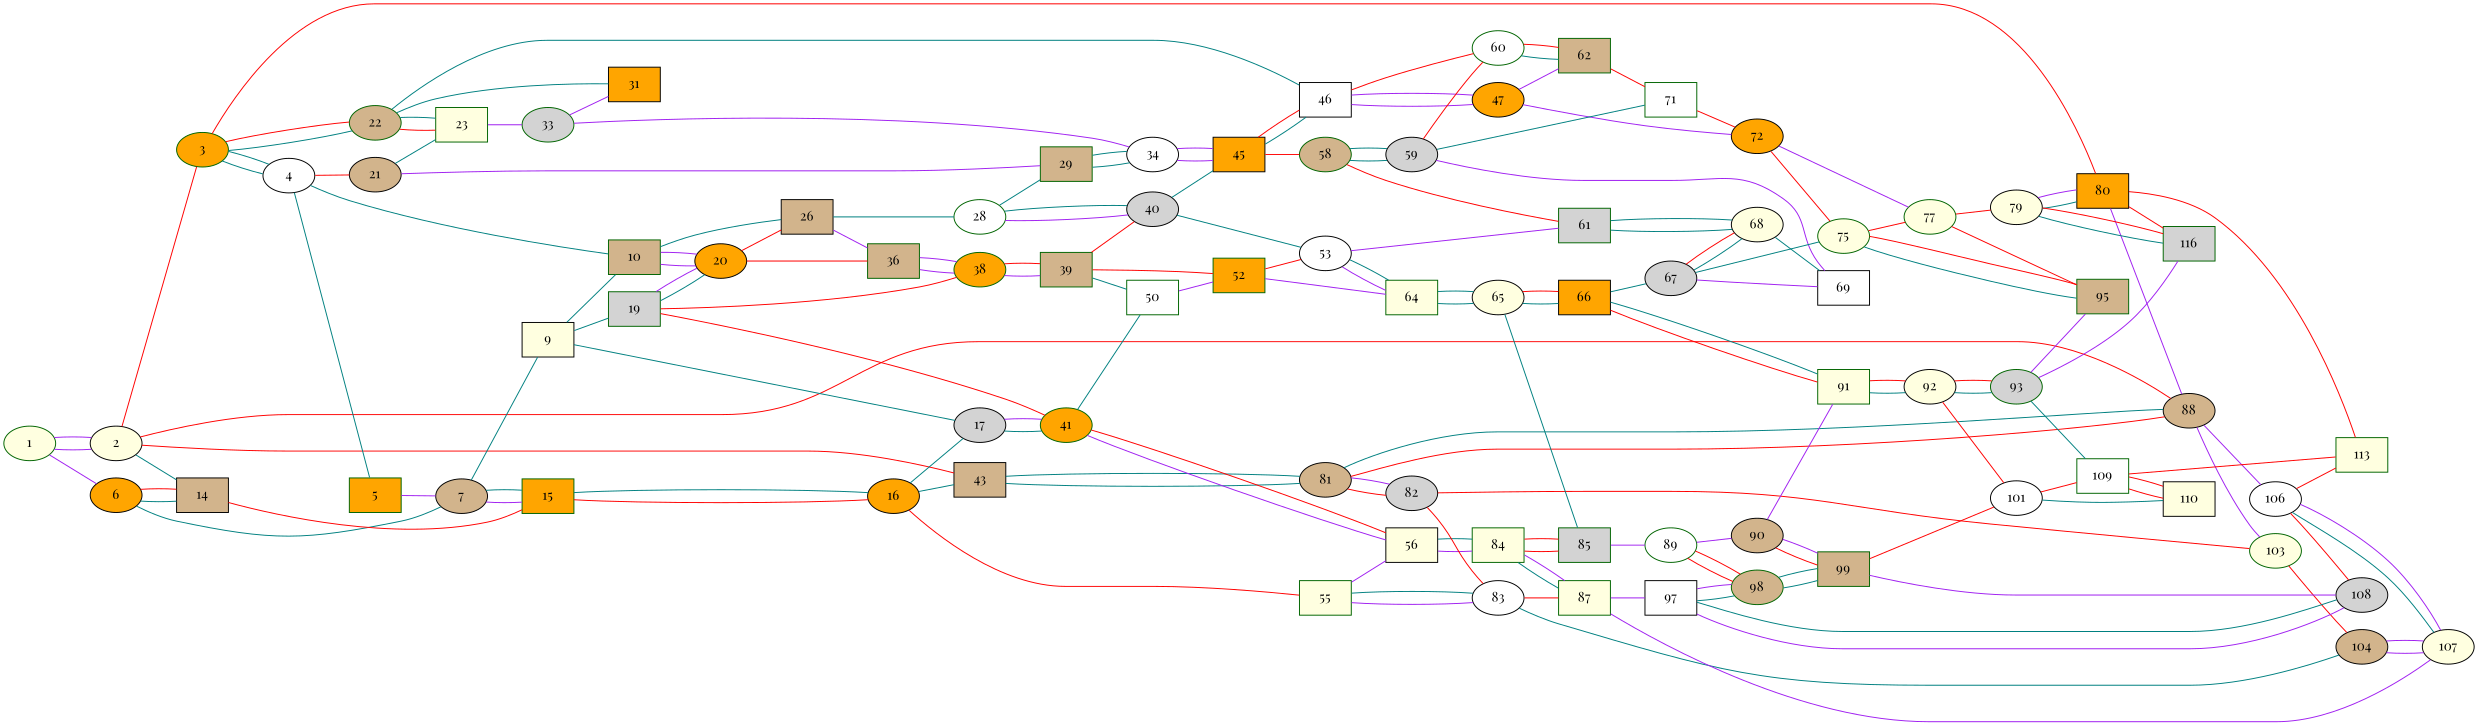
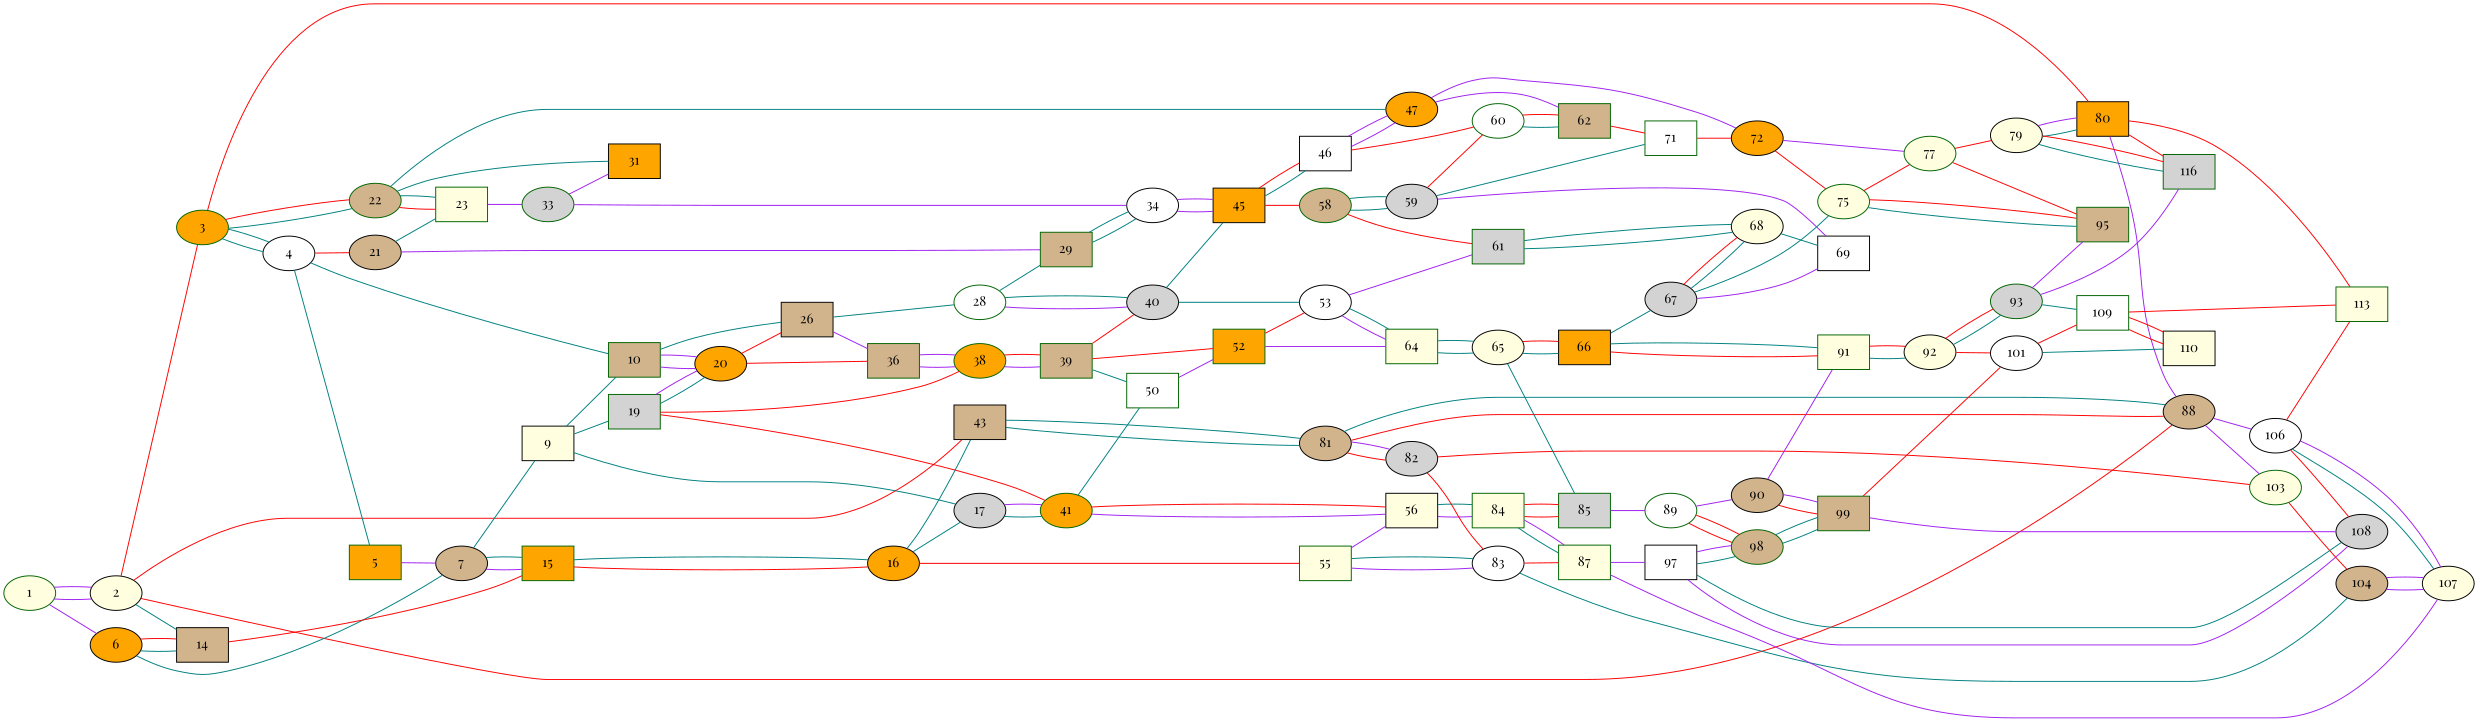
(841, 40) -> (877, 109)
